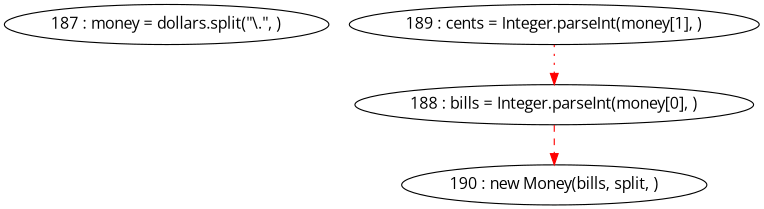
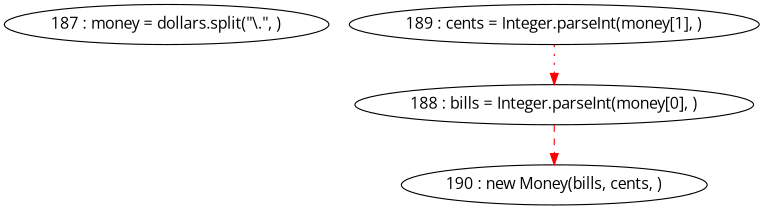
(554, 185) -> (554, 185)
